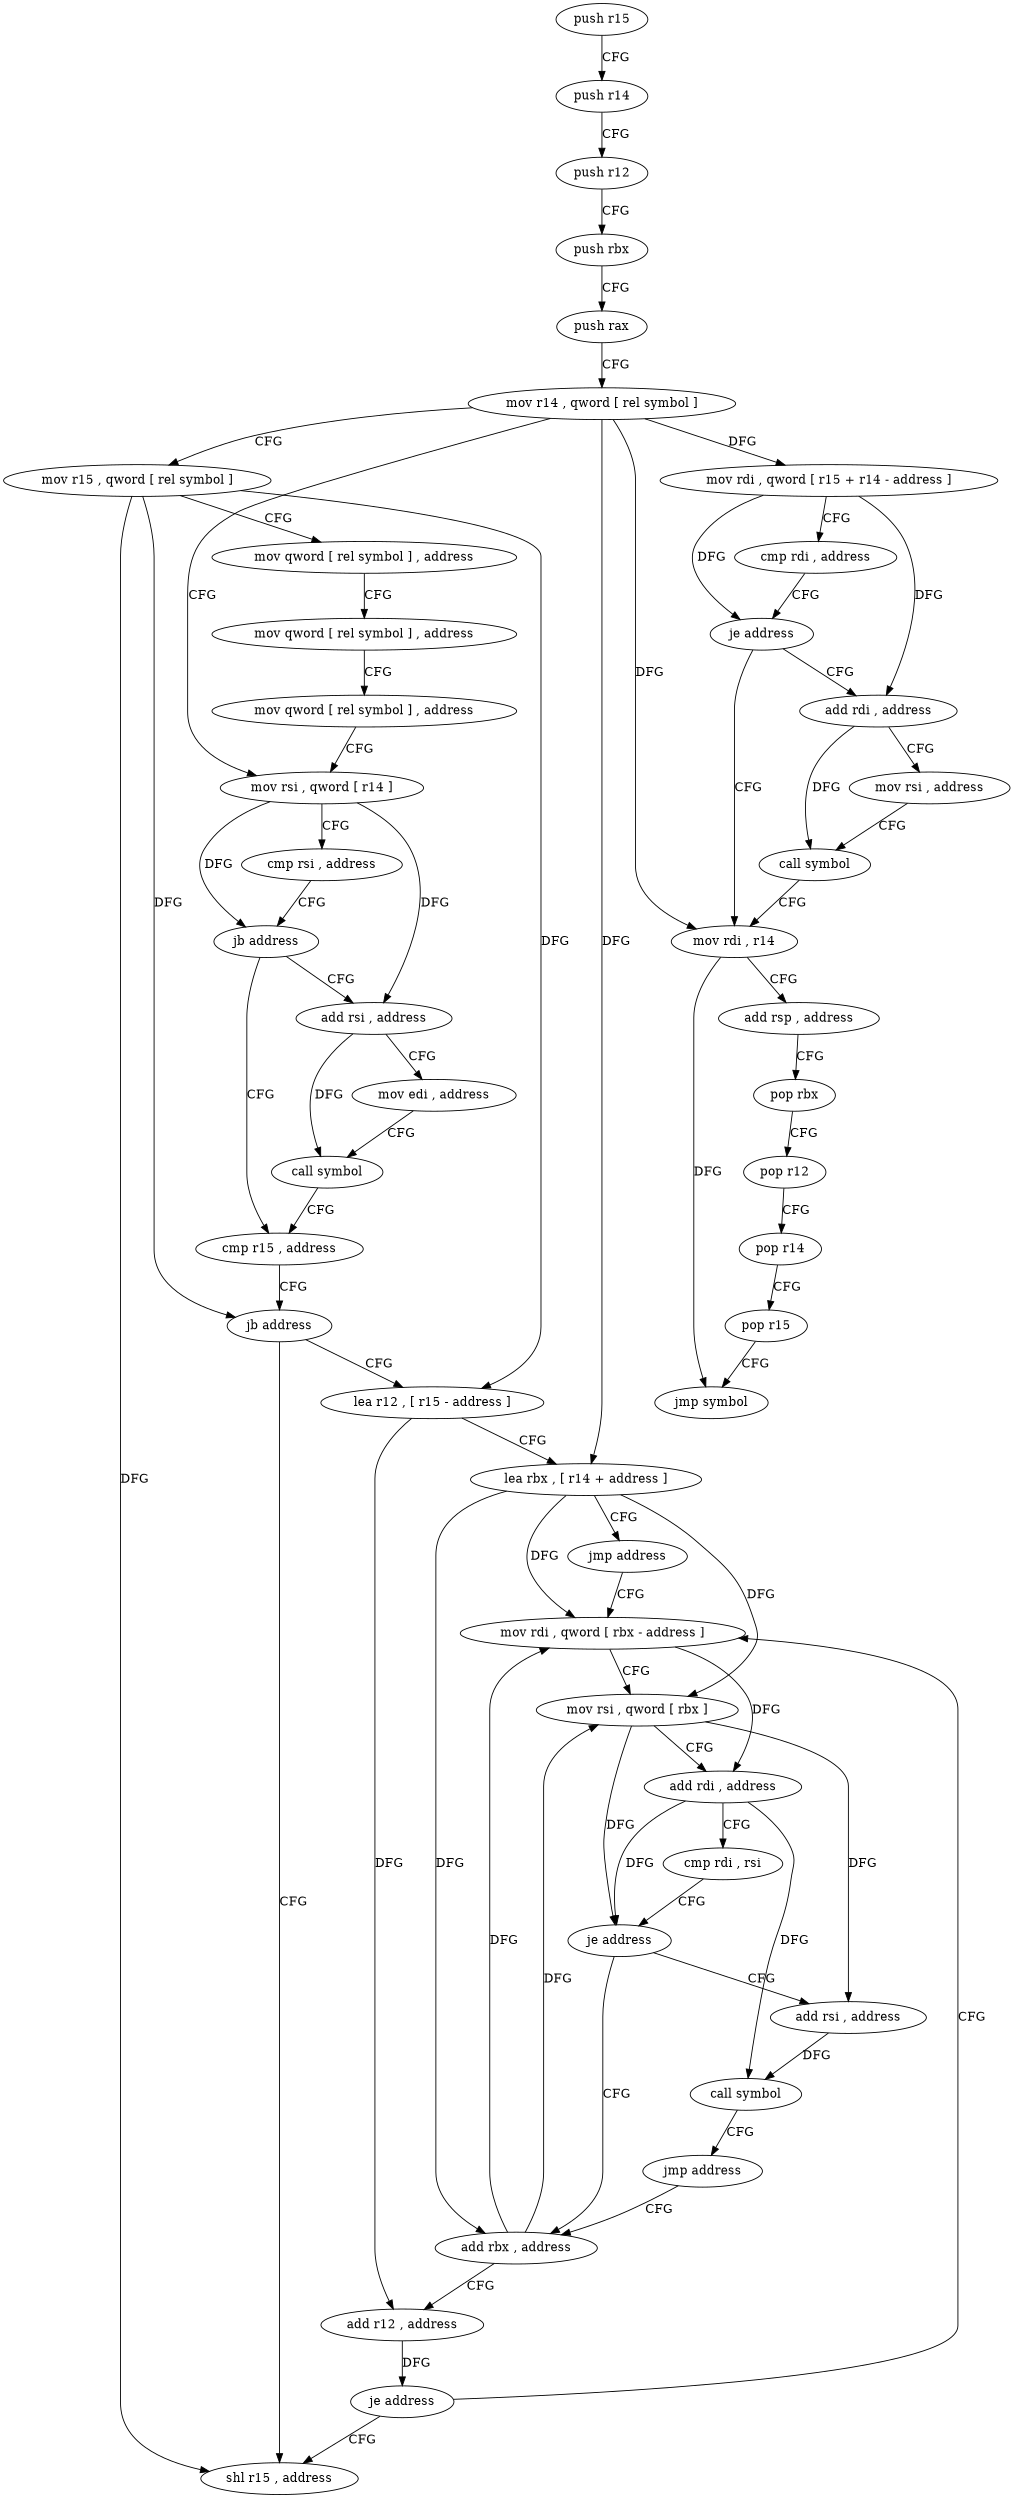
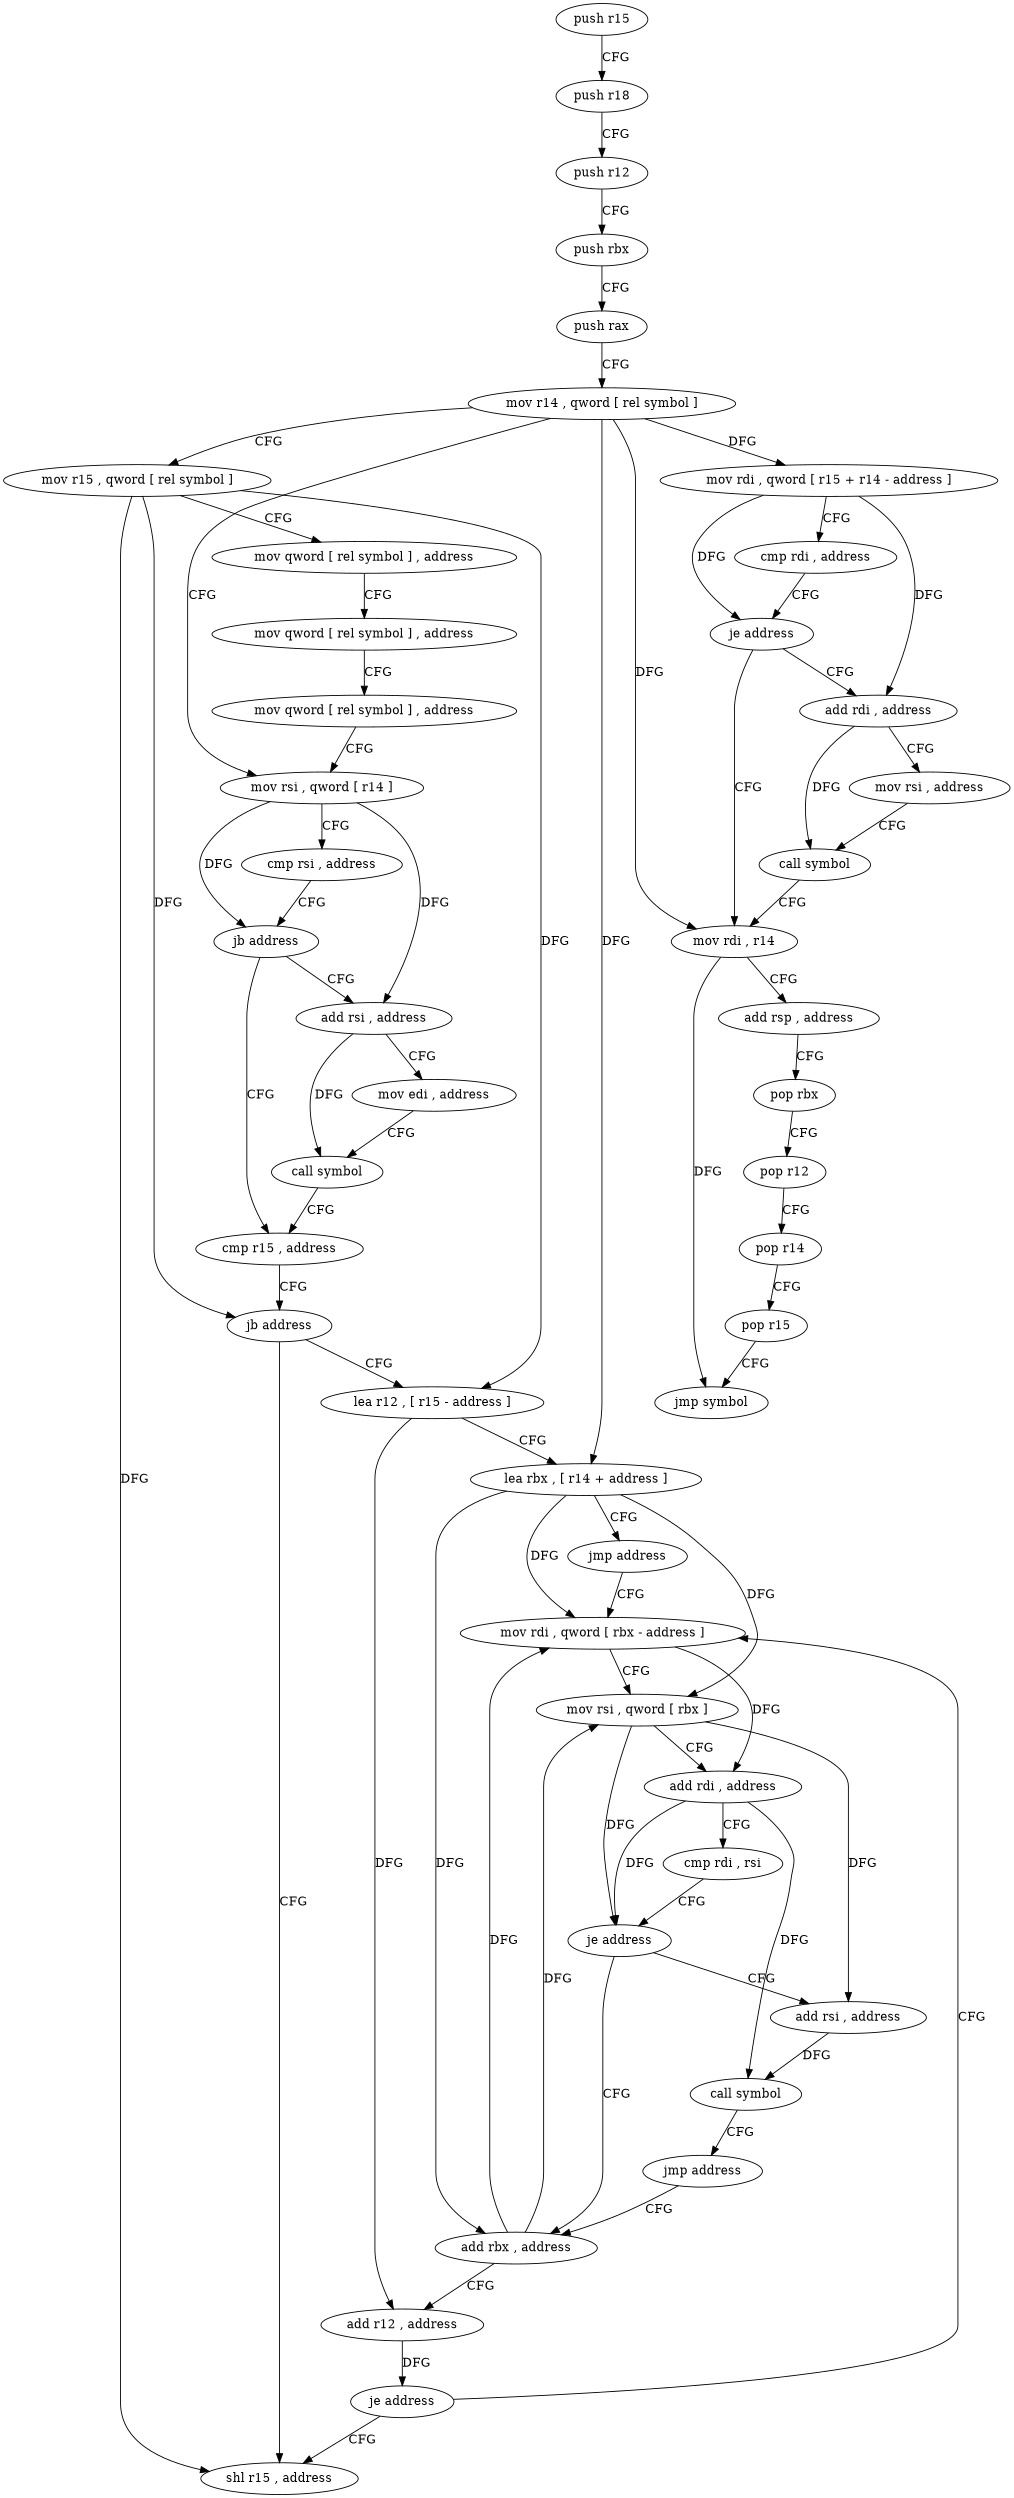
(602, 96) -> (602, 96)
